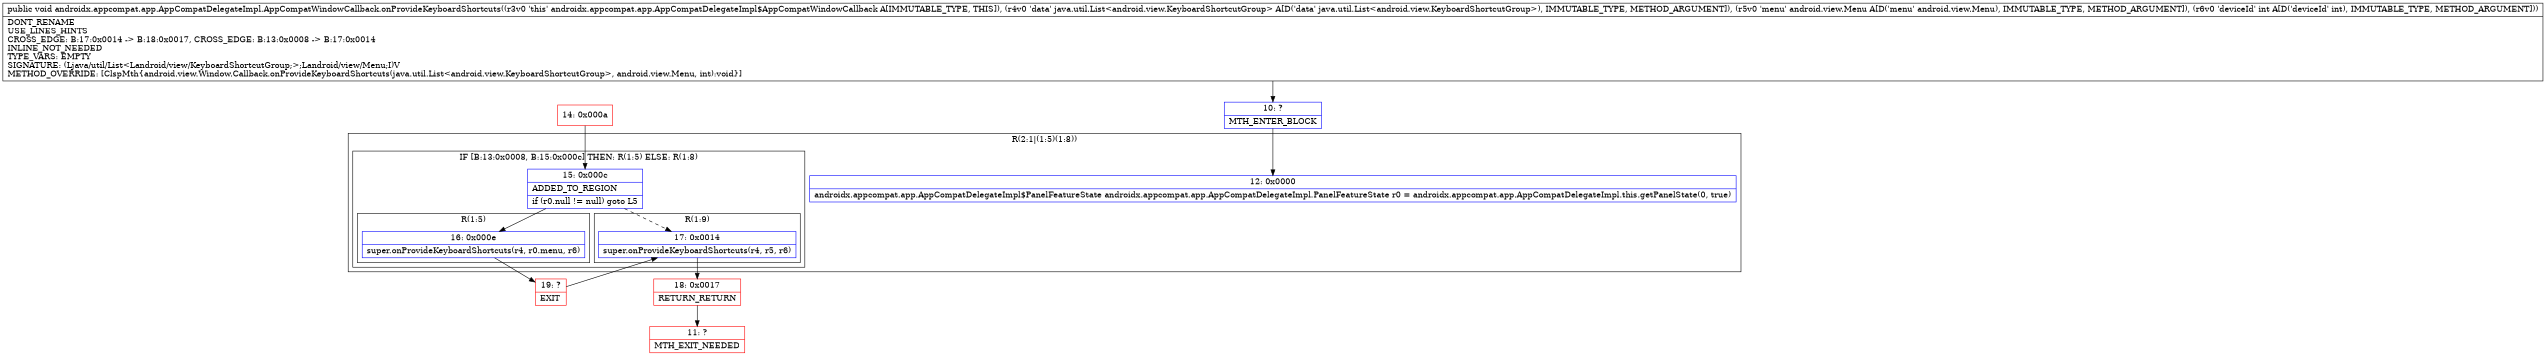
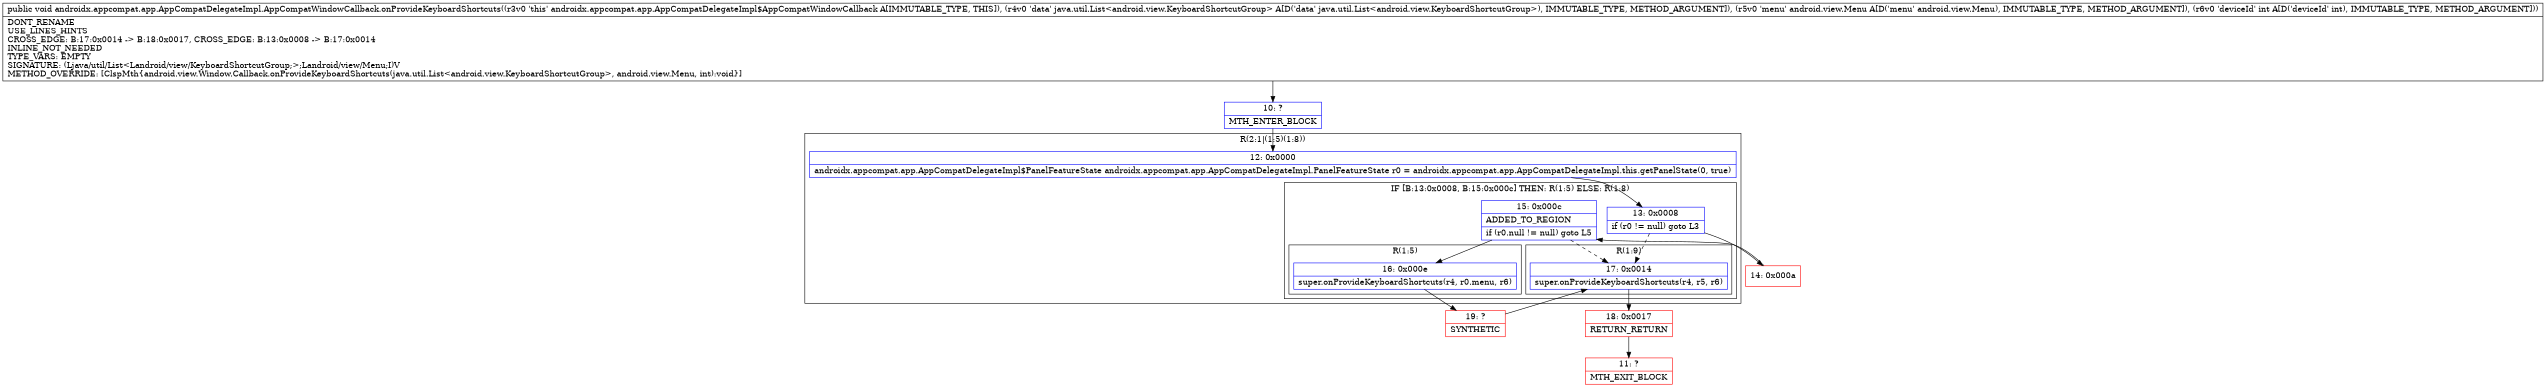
none -> (1656, 220)
(550, 298) -> (1475, 330)
(697, 346) -> (1629, 377)
